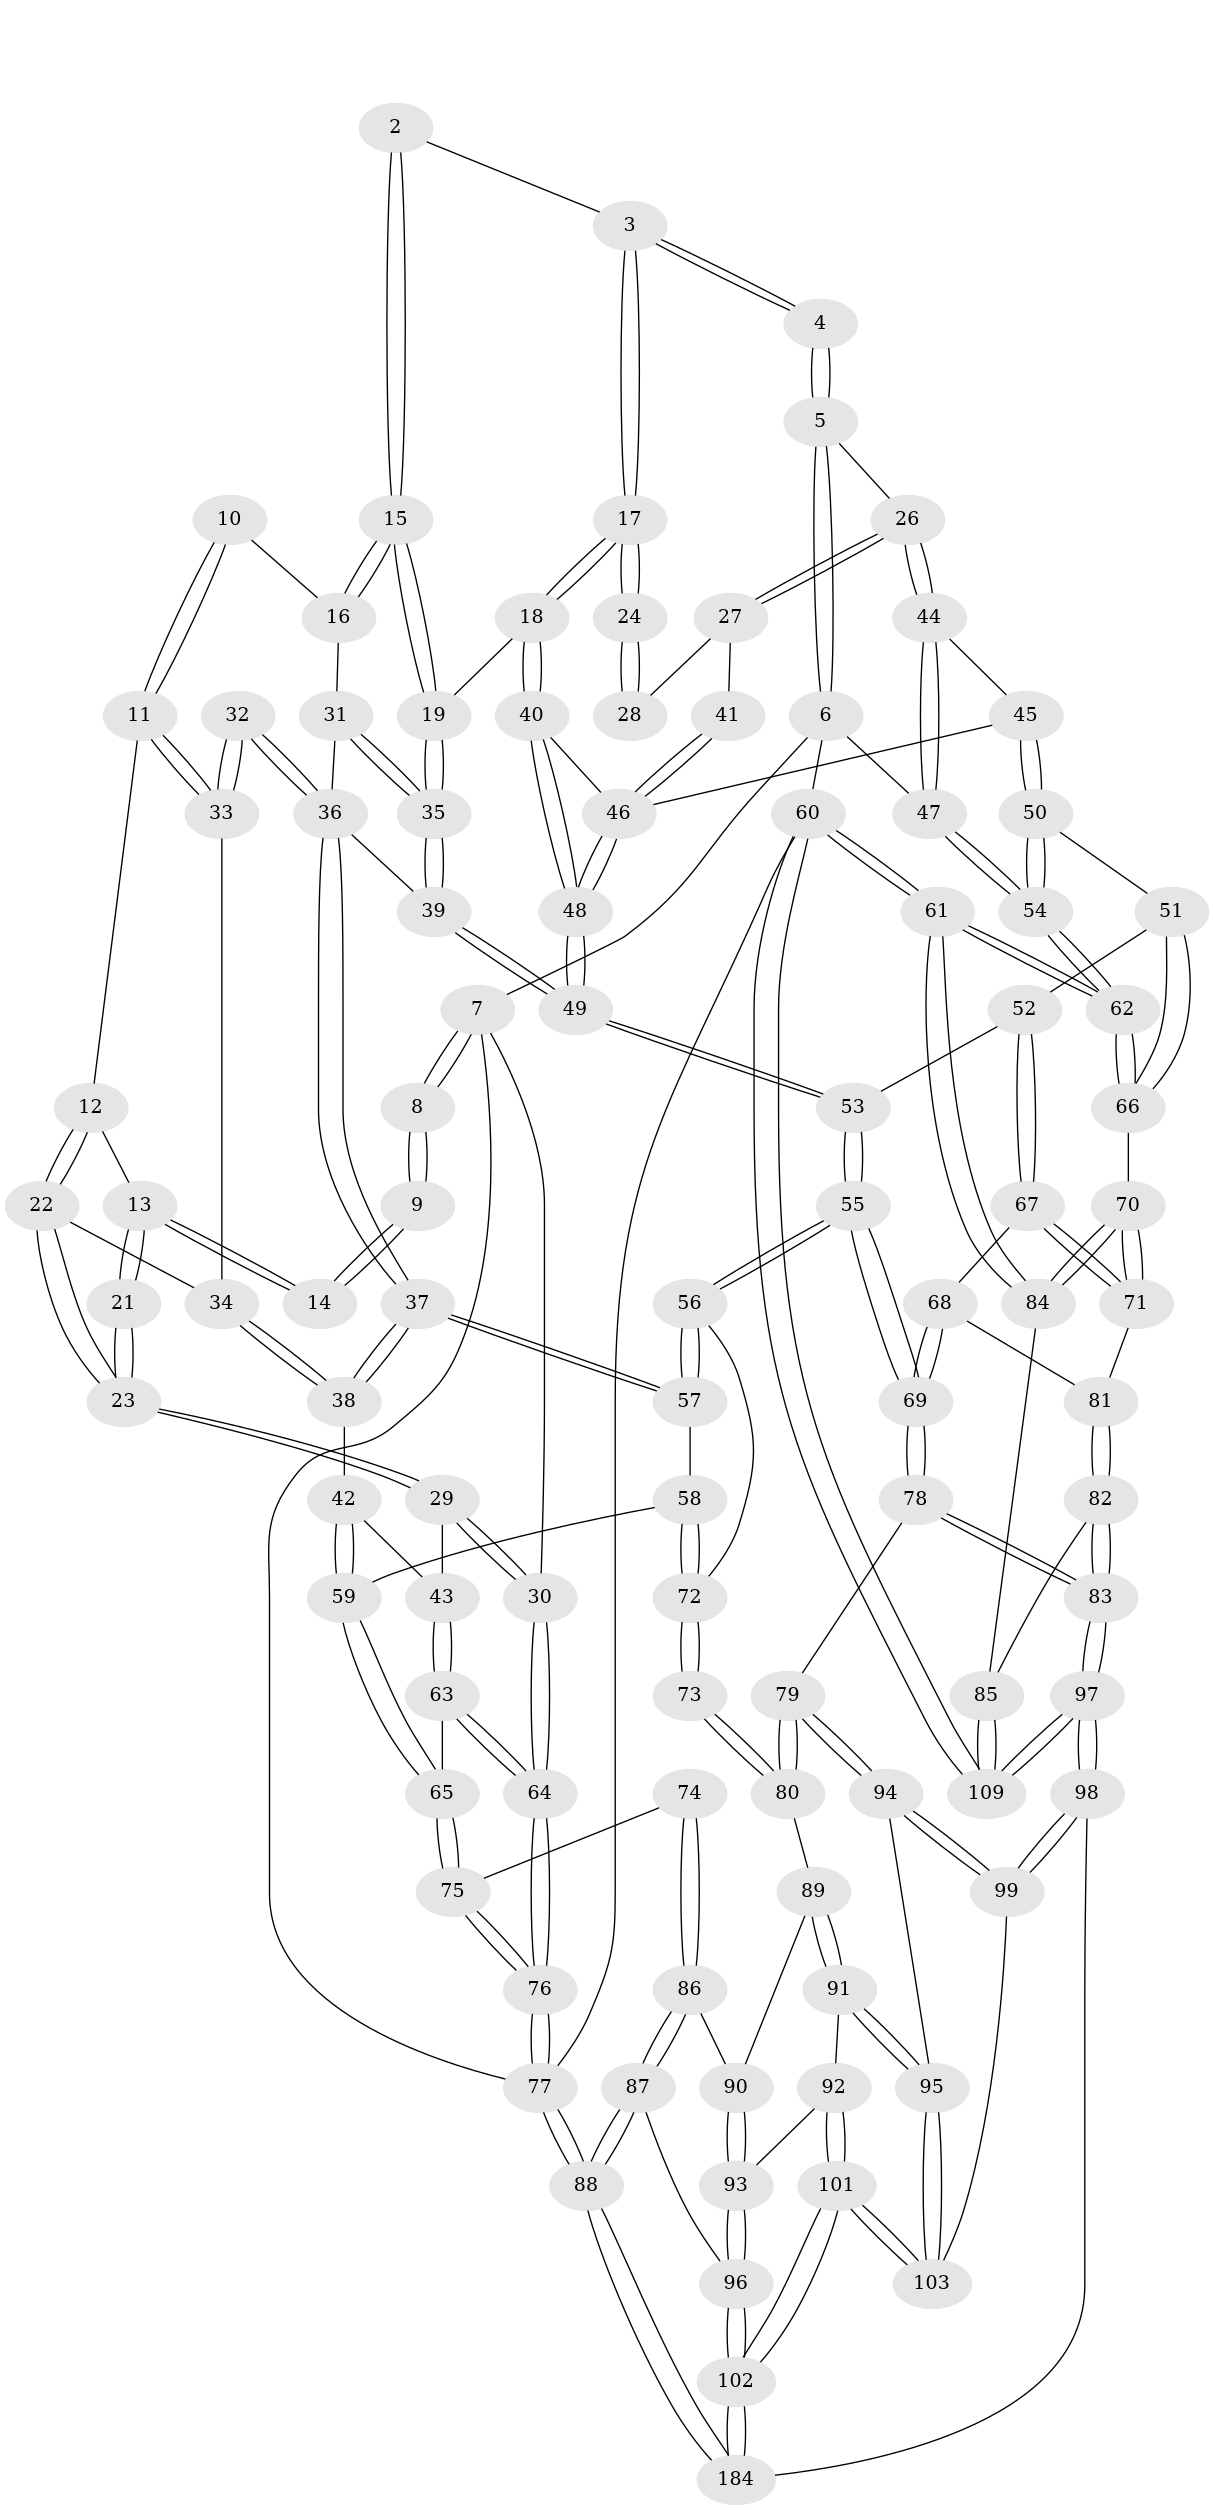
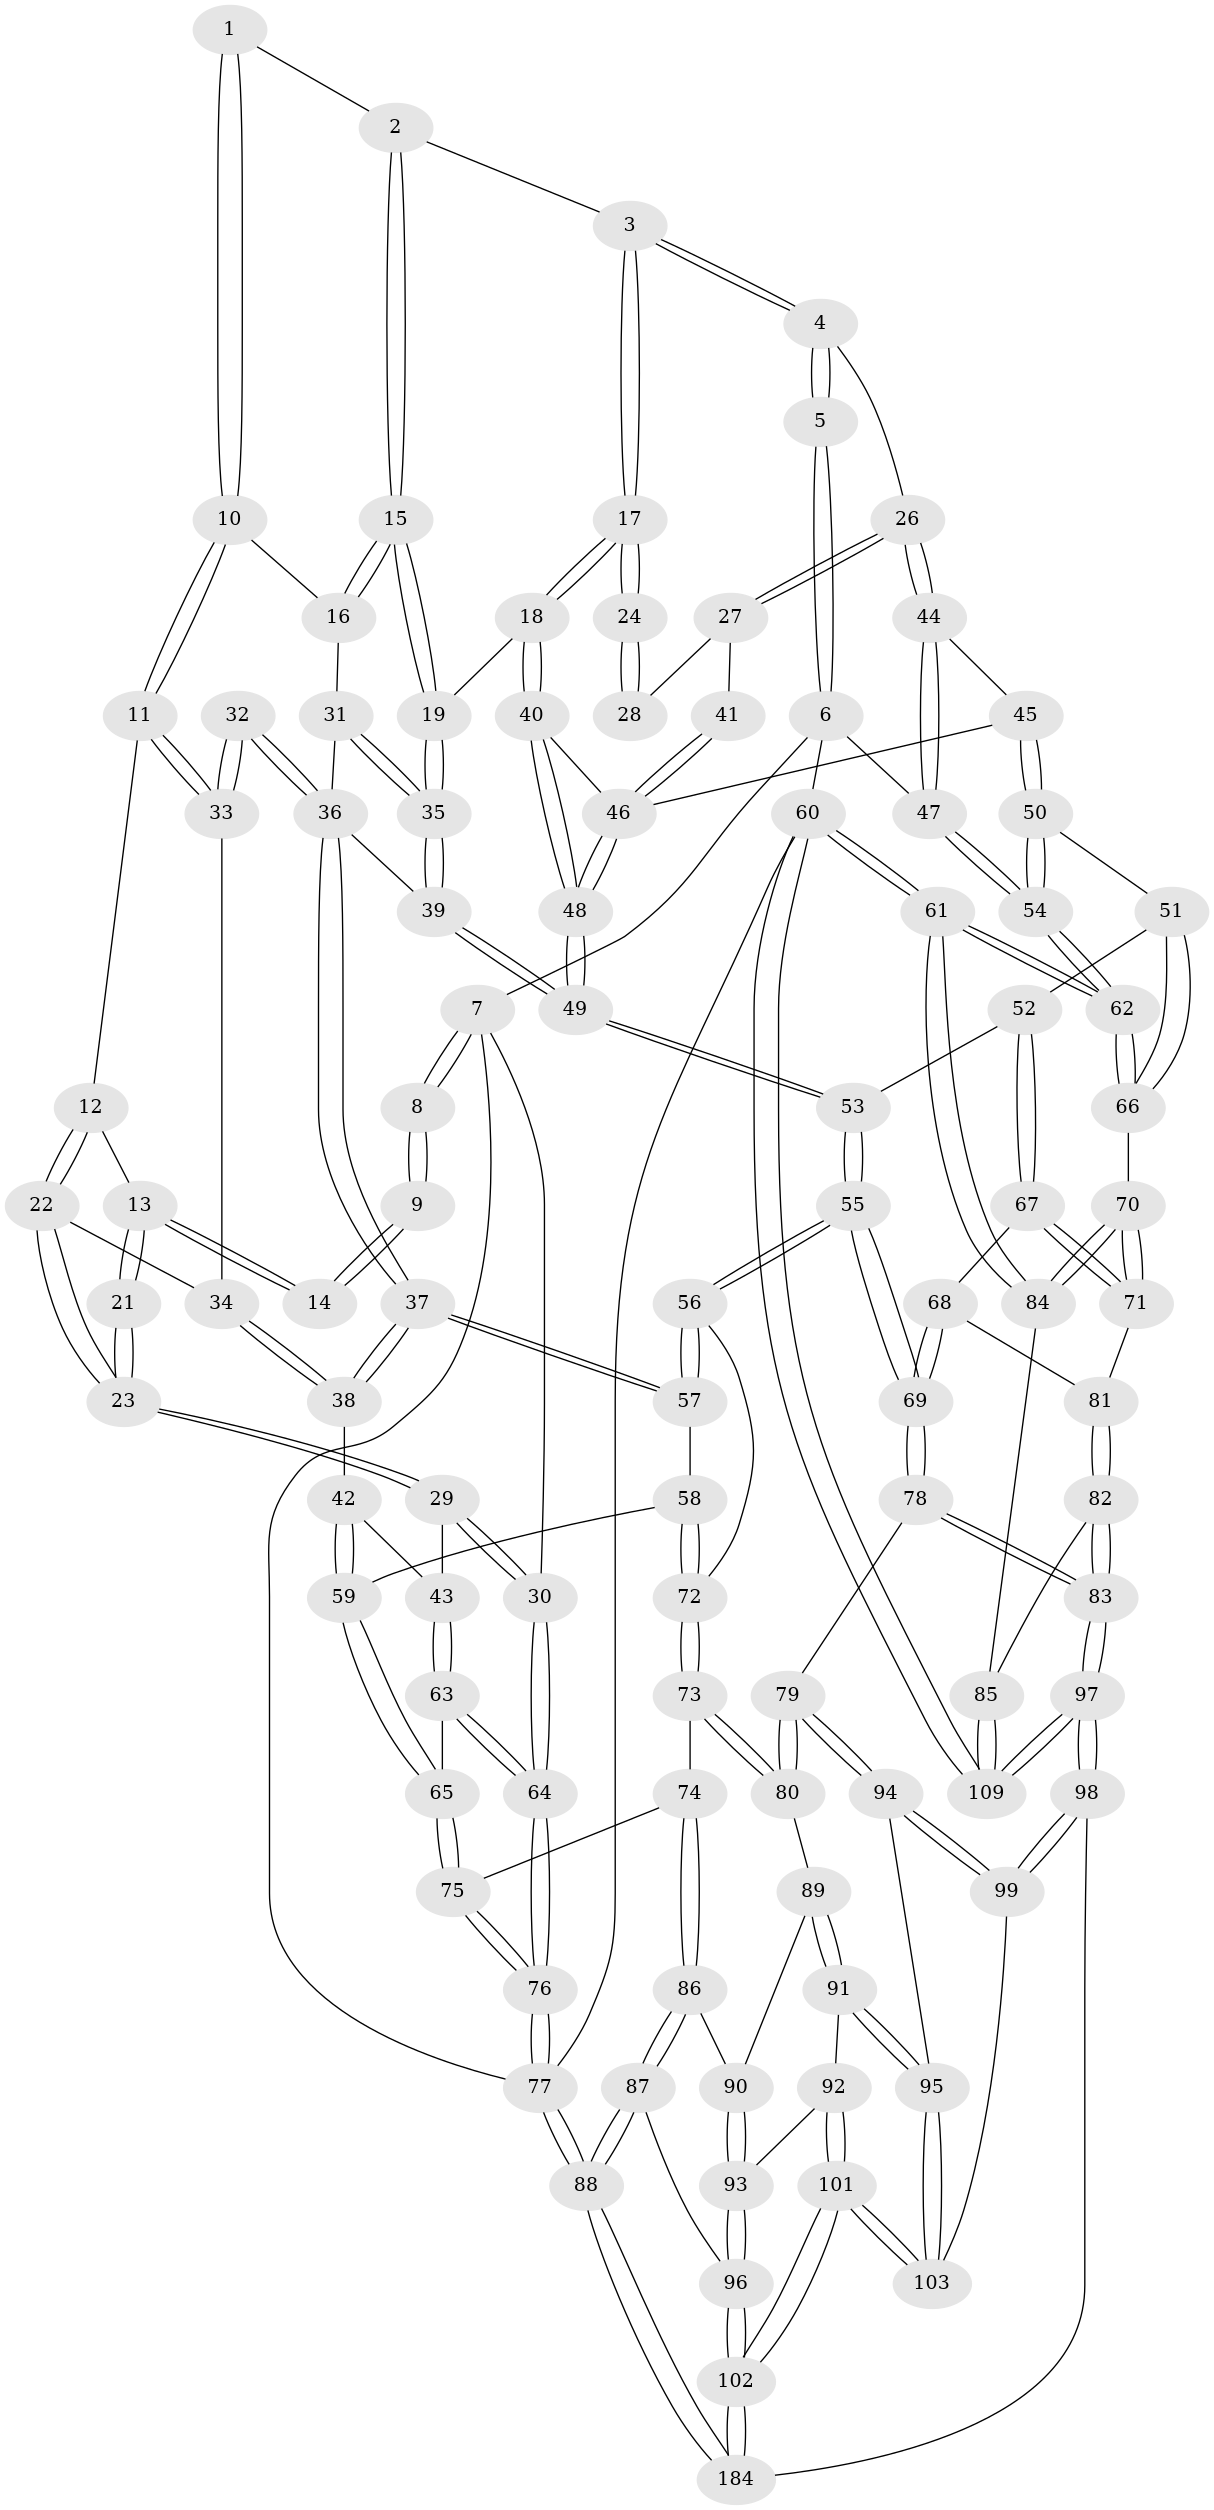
none -> (230, 30)
(864, 471) -> (878, 417)
none -> (690, 1745)
